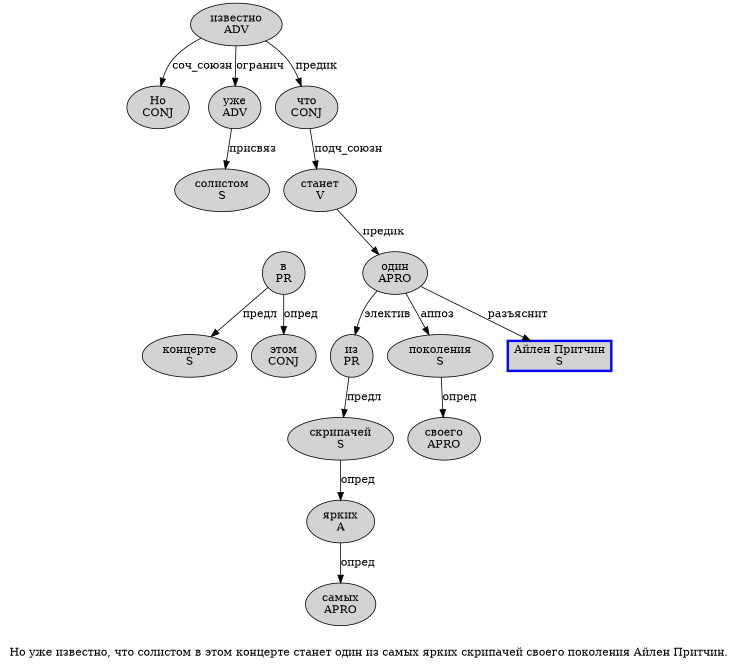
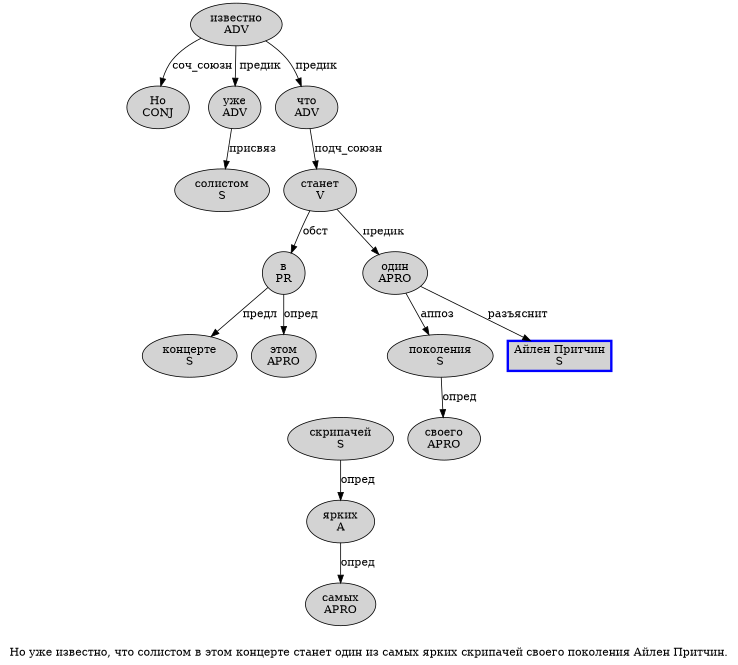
(260, 66) -> (260, 66)
(307, 107) -> (307, 107)
none -> (302, 228)
(284, 356) -> (284, 356)
(352, 356) -> none
